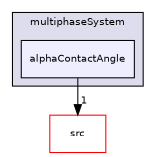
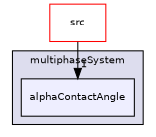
(78, 93) -> (78, 57)
